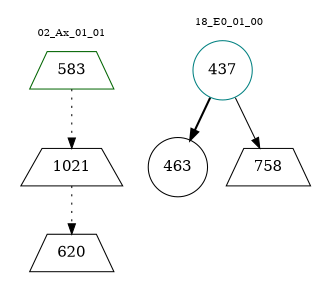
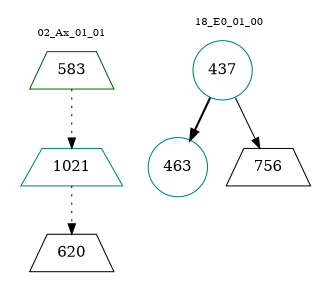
(72, 167) -> (72, 167)
(178, 167) -> (178, 167)
(268, 167) -> (268, 167)
